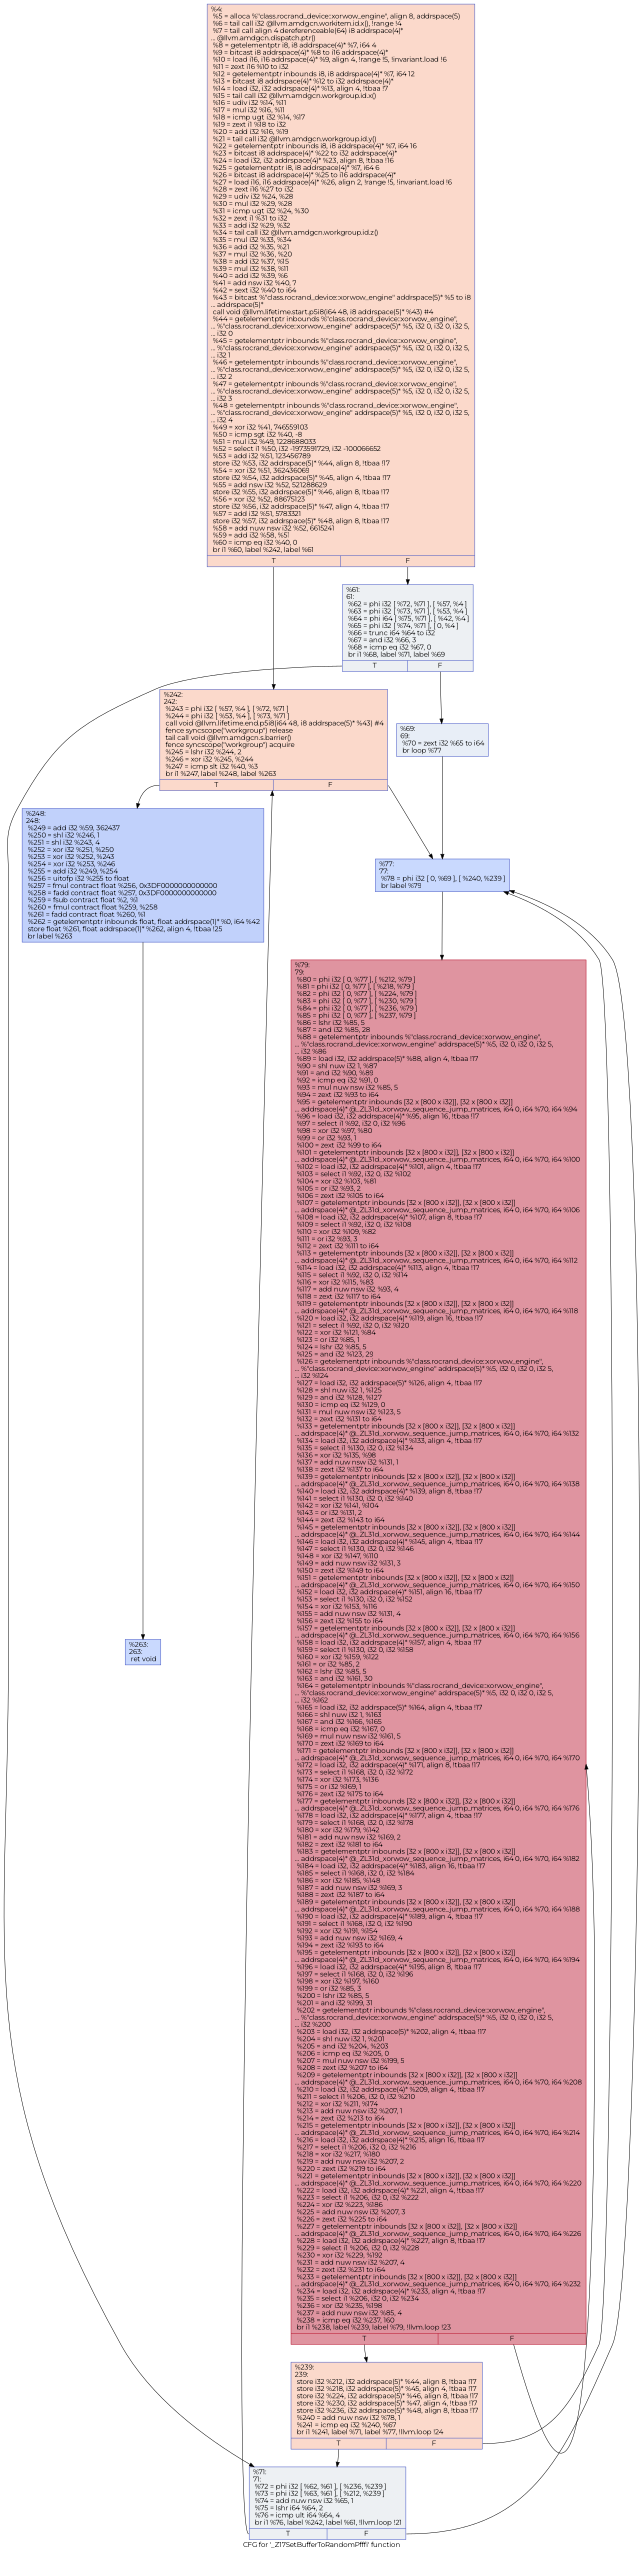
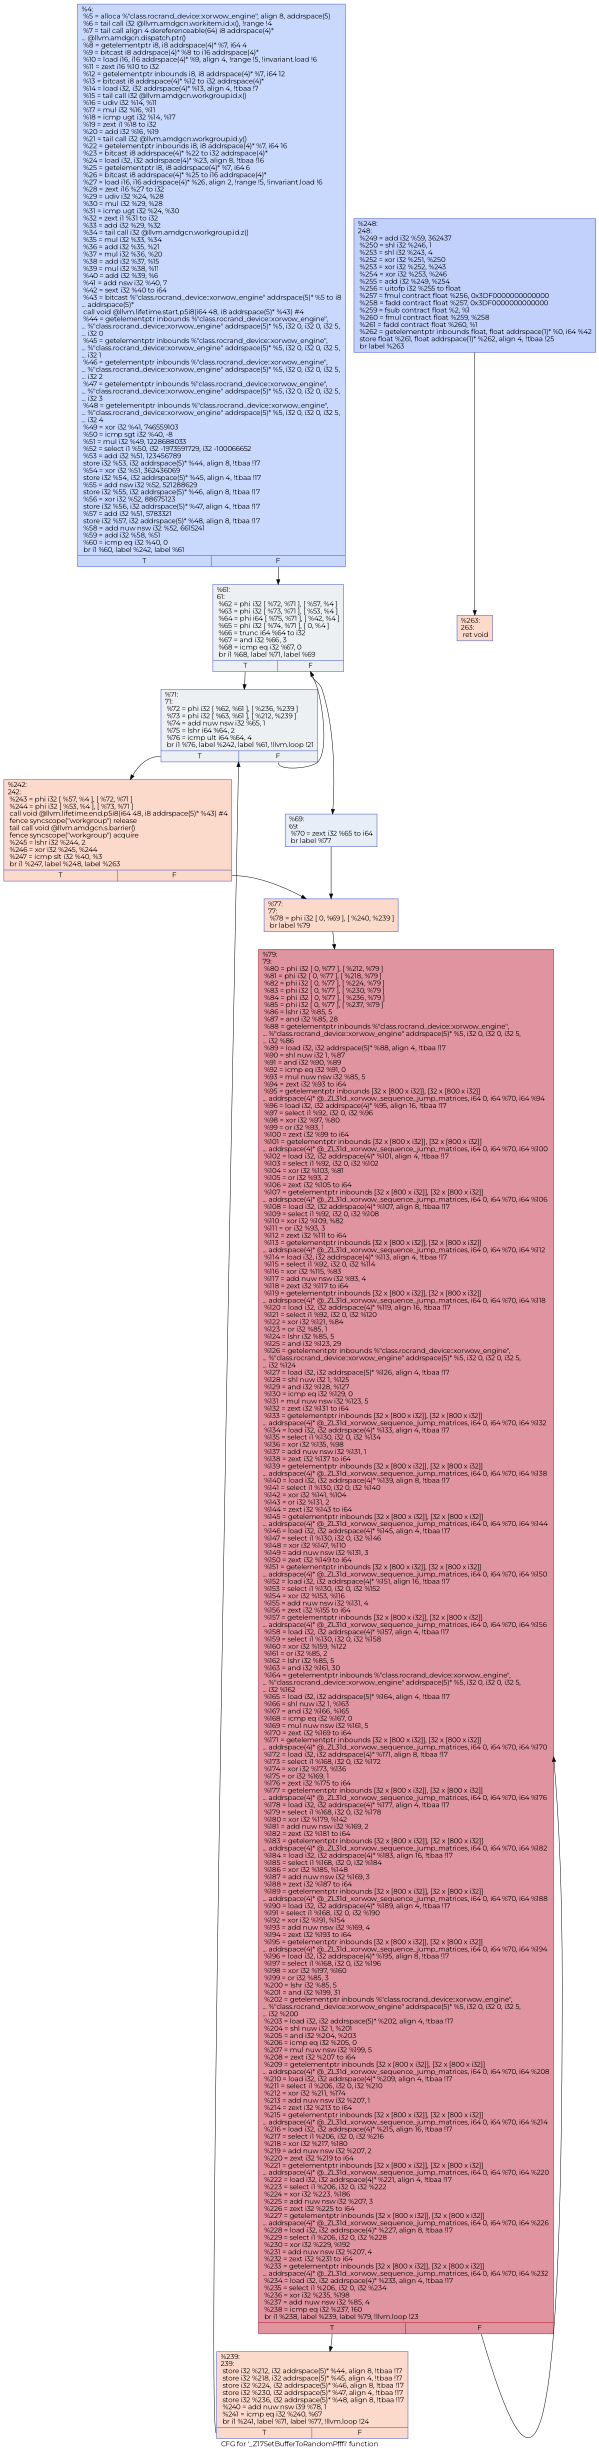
(341, 285) -> (211, 285)
(274, 626) -> none
(421, 751) -> (310, 841)
(145, 790) -> none
(63, 843) -> (395, 253)
(442, 875) -> (331, 915)
(143, 1652) -> (475, 628)
(612, 1677) -> none
(638, 1742) -> (324, 740)
(348, 2418) -> (274, 2407)
